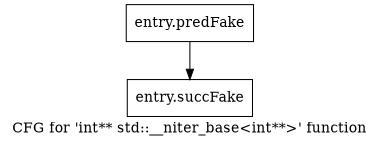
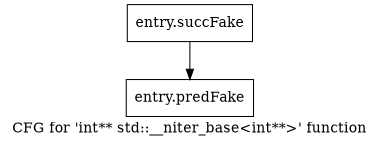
(190, 55) -> (190, 55)
